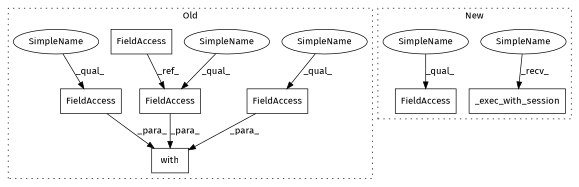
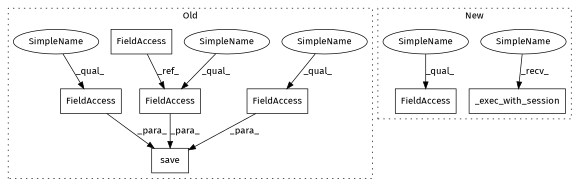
(170, 161) -> (170, 161)
